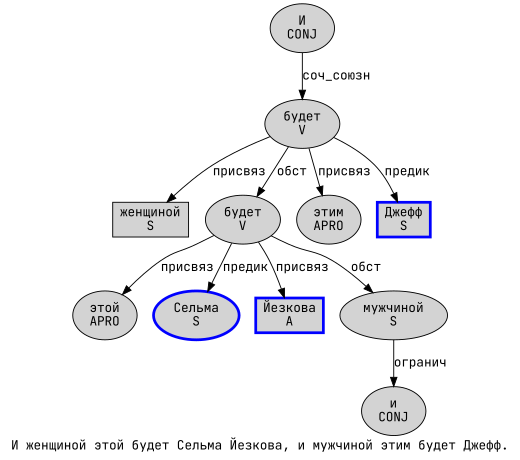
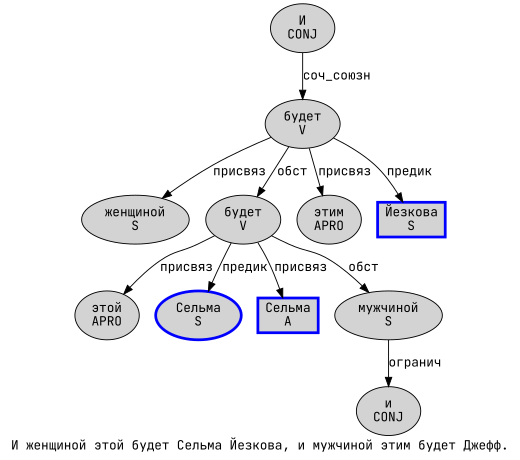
(151, 220) -> (135, 220)
(404, 220) -> (411, 220)
(290, 315) -> (288, 315)
